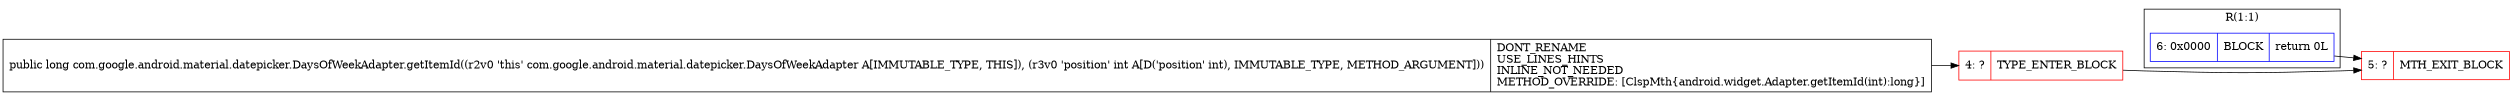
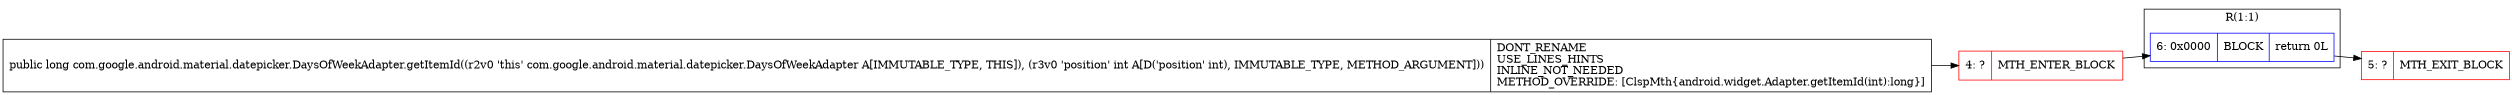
(2057, 65) -> (2056, 65)
(2238, 73) -> (2133, 57)
